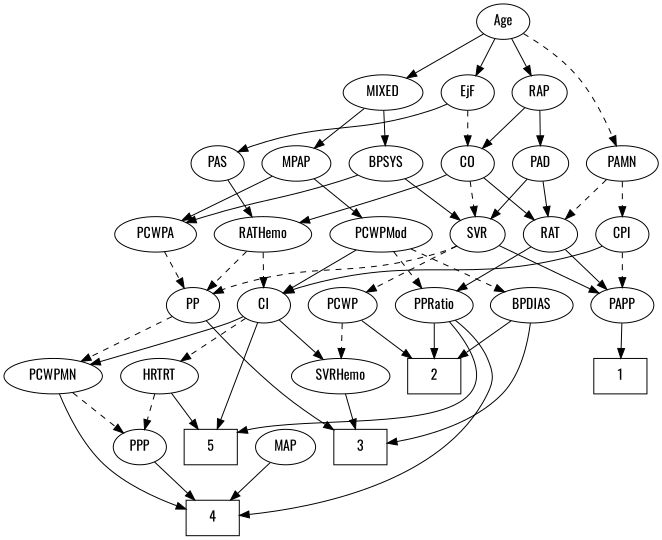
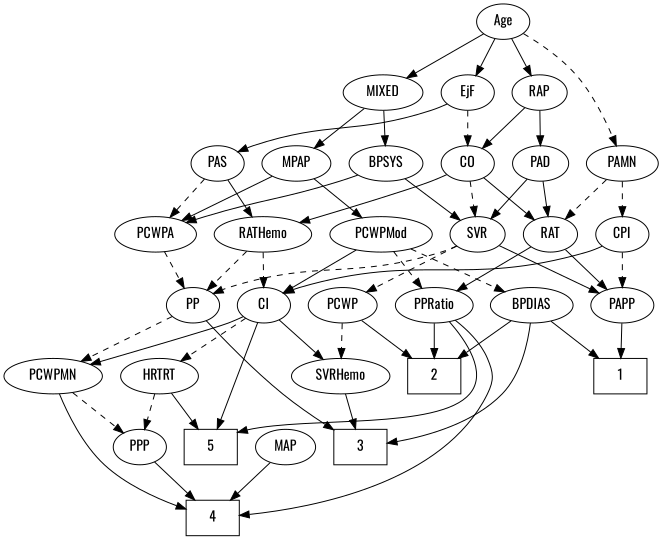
none -> (191, 194)
none -> (571, 337)
